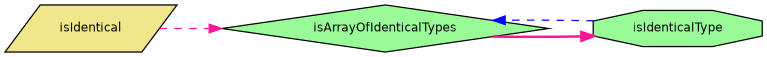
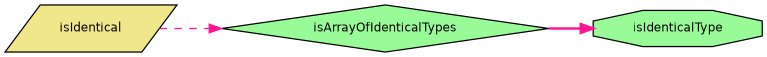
(550, 20) -> none
